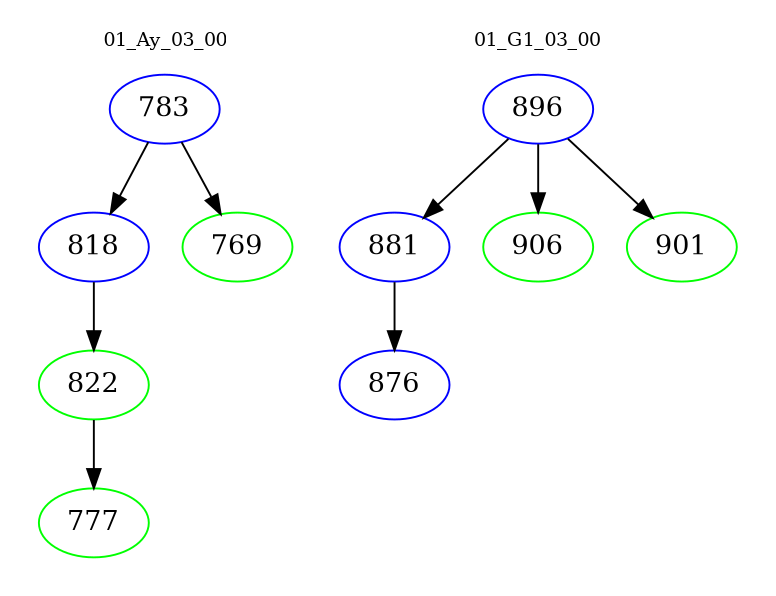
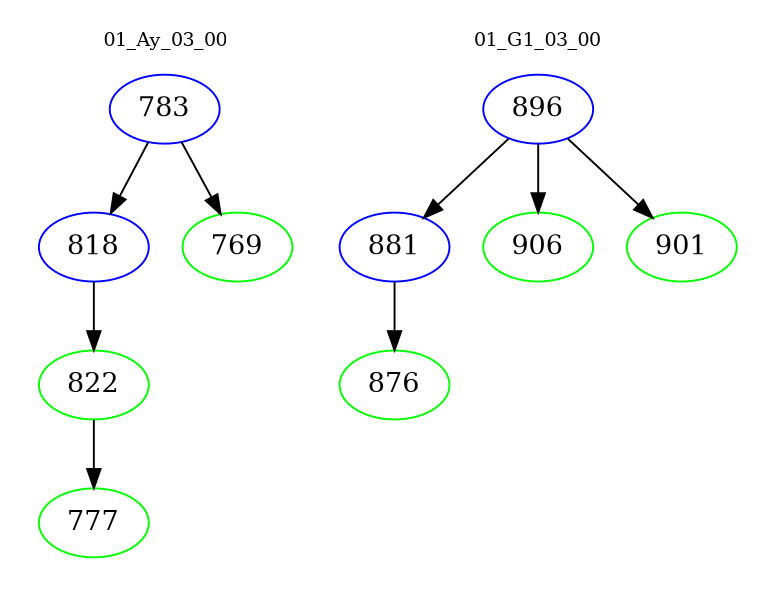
(395, 385) -> (395, 385)
